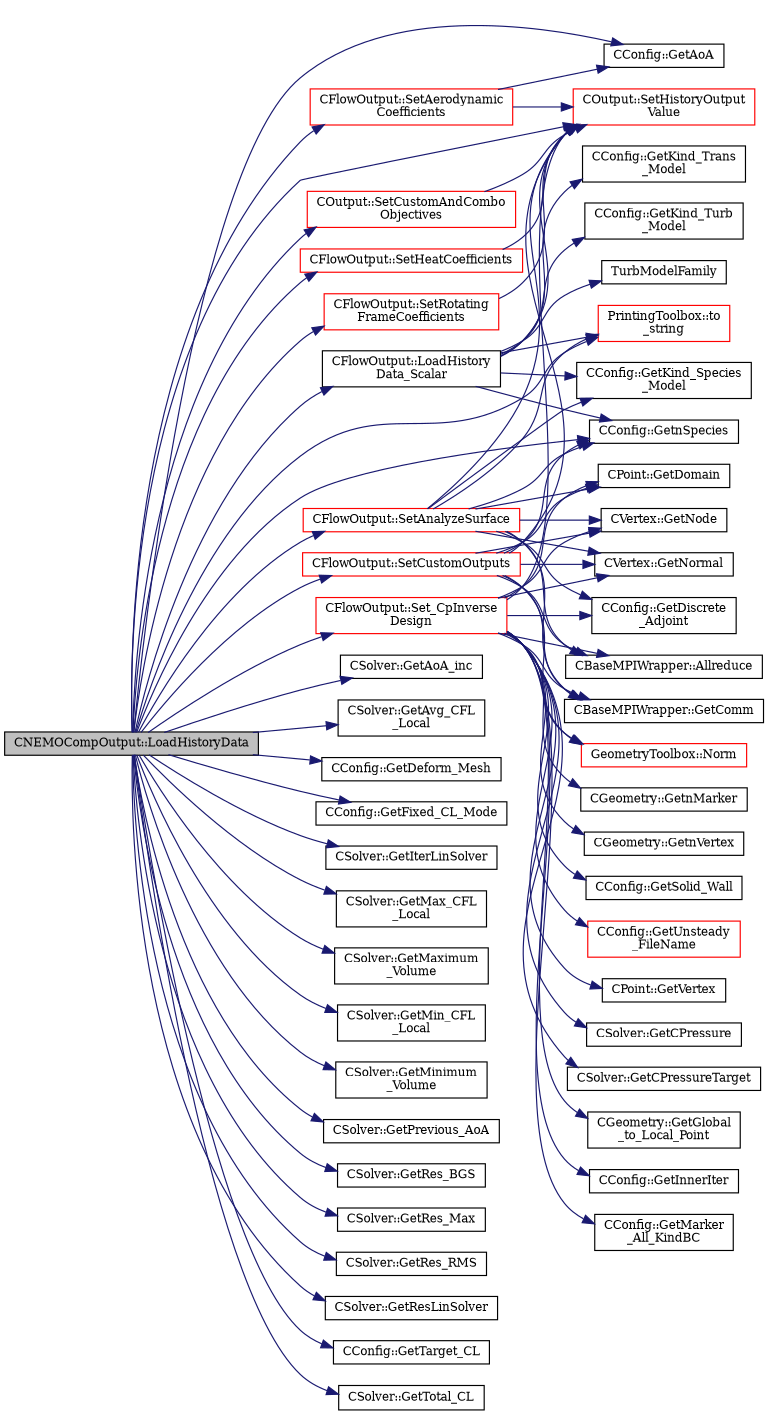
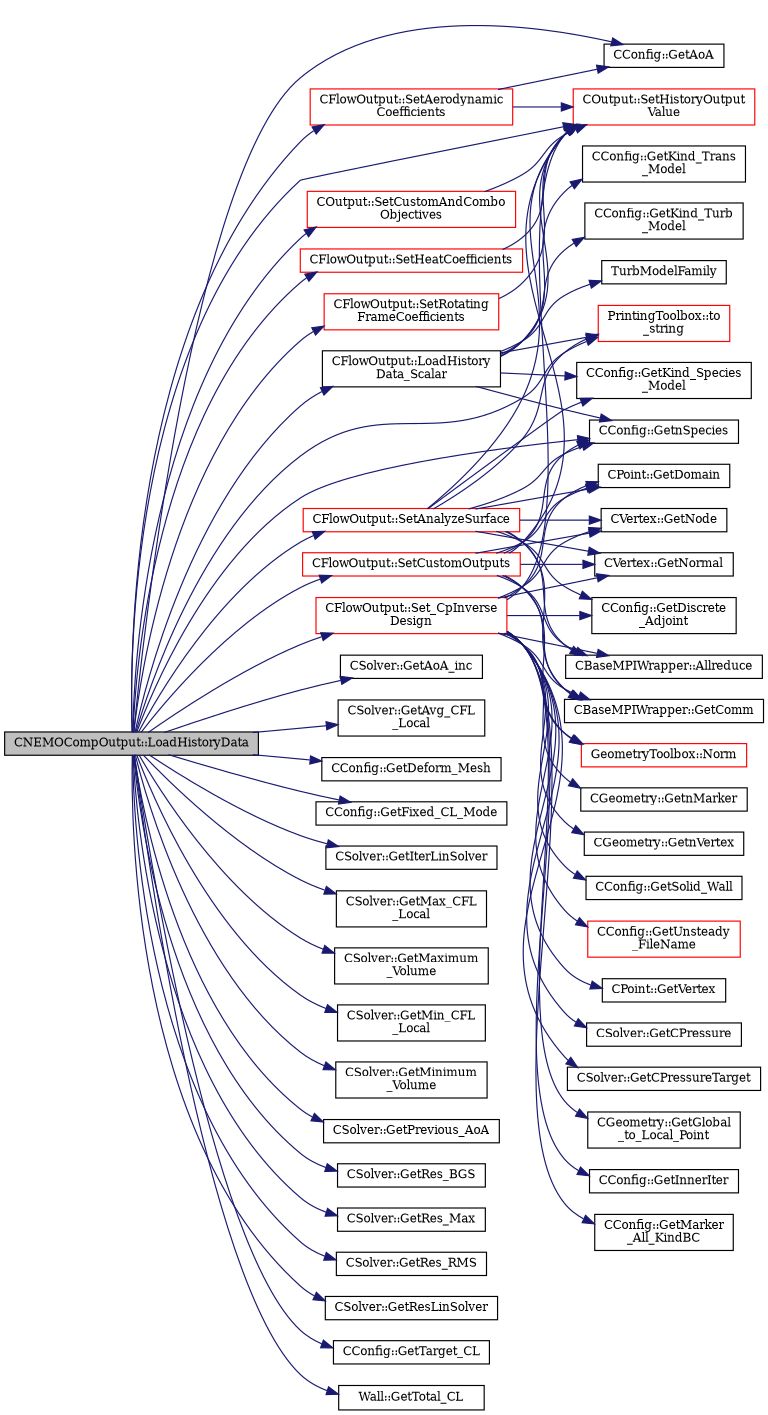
(411, 1398) -> (411, 1398)
